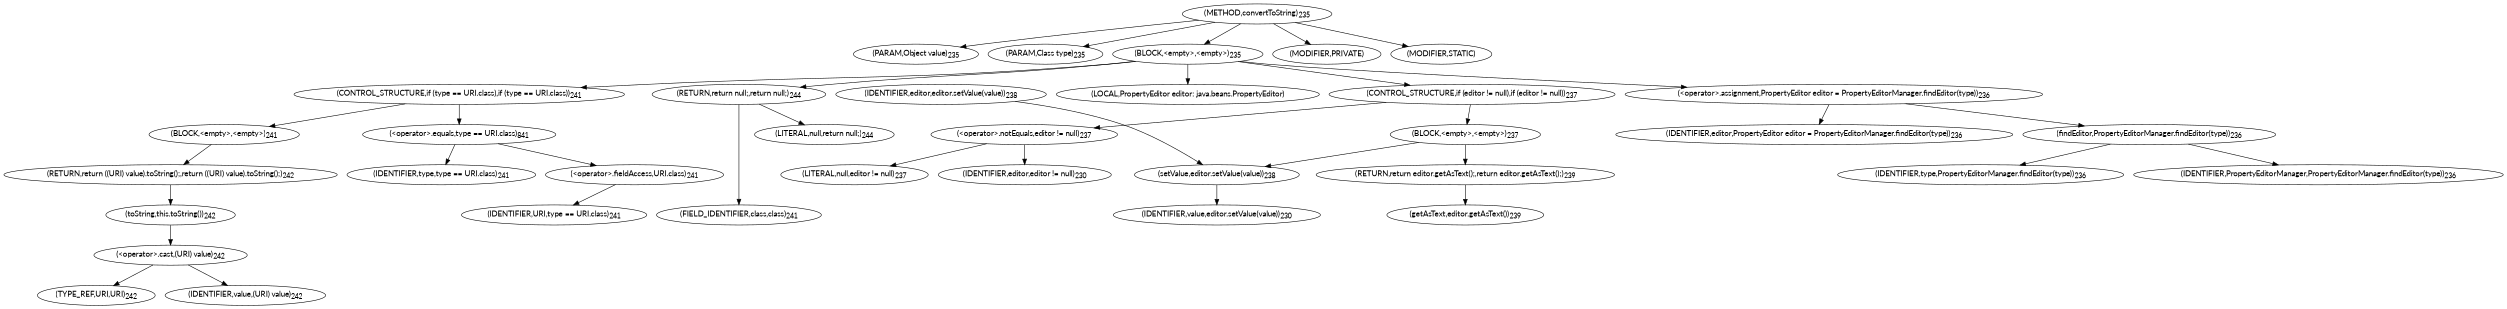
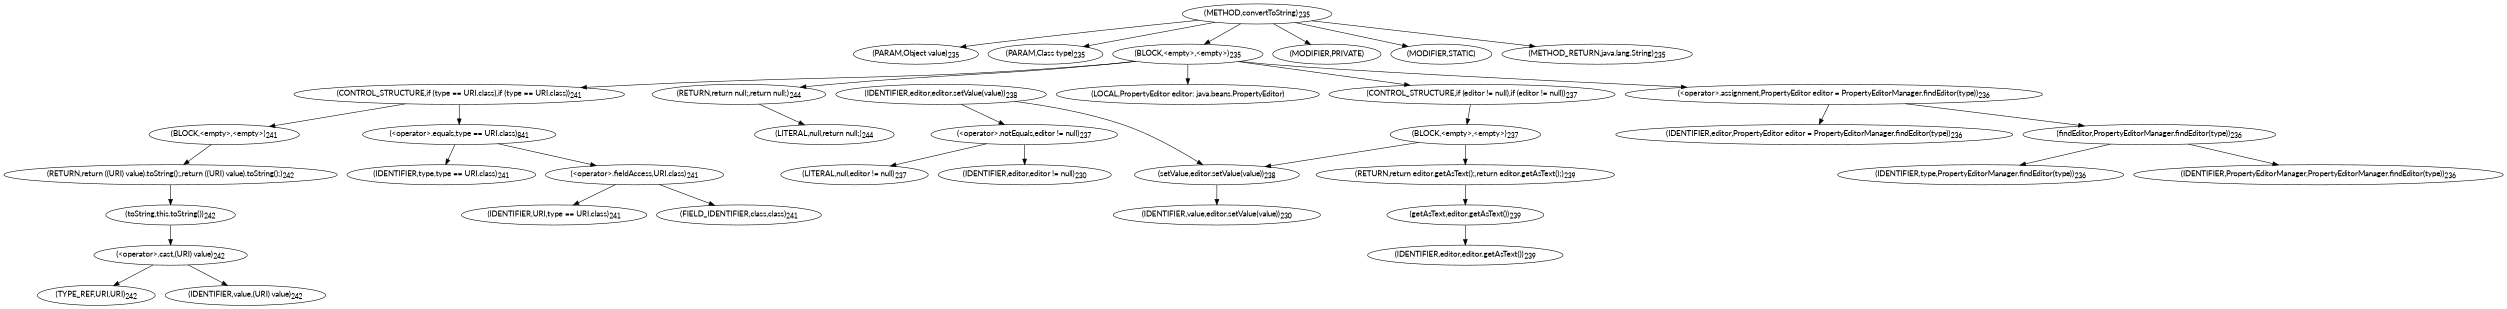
none -> (1597, 54)
(1243, 115) -> (980, 113)
(739, 152) -> (684, 194)
none -> (1465, 255)
